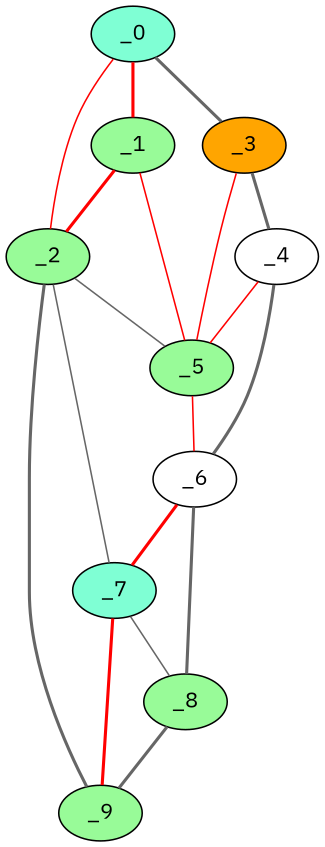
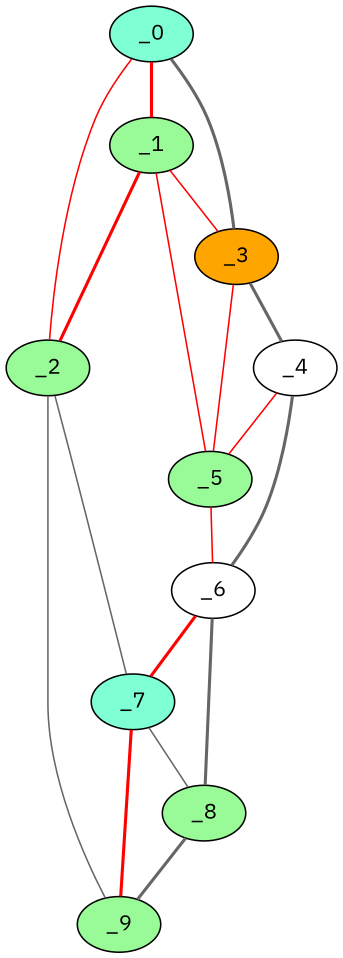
none -> (194, 201)
(120, 312) -> none
(29, 540) -> (48, 652)
